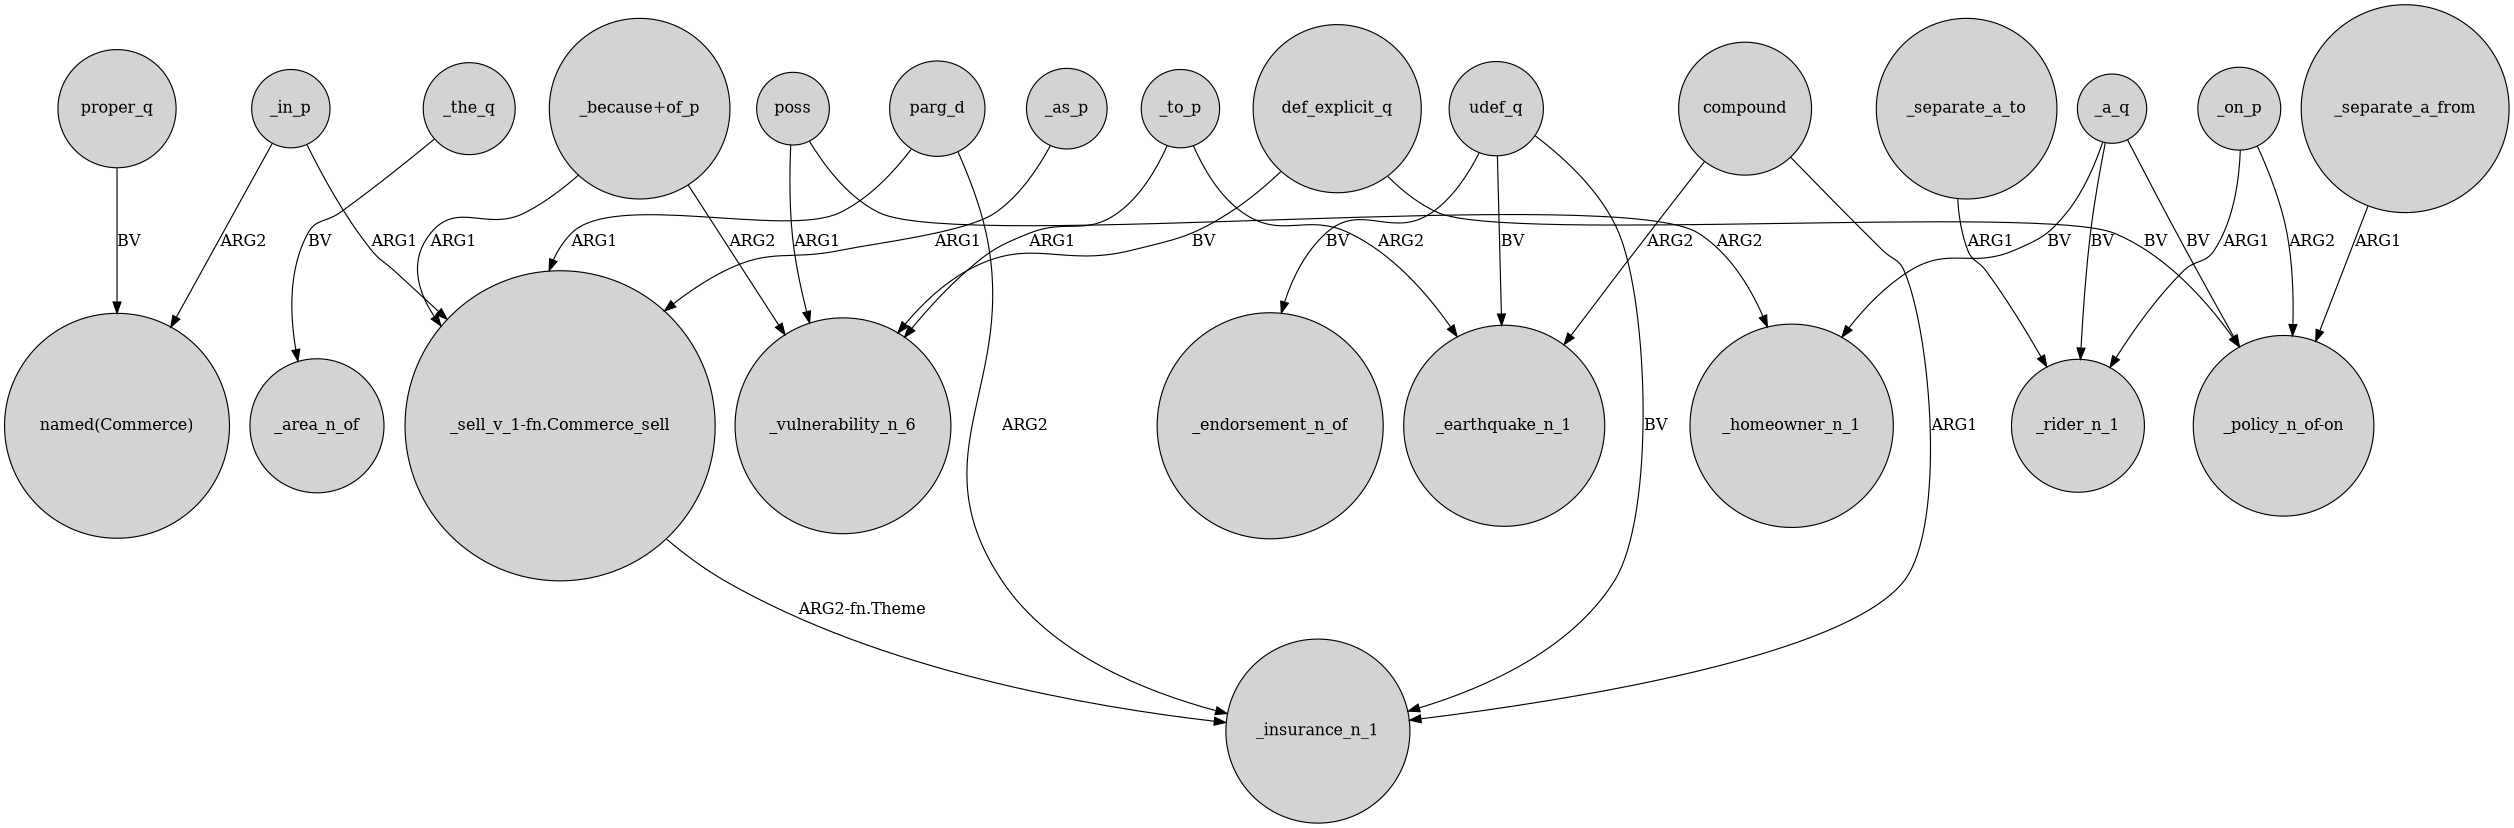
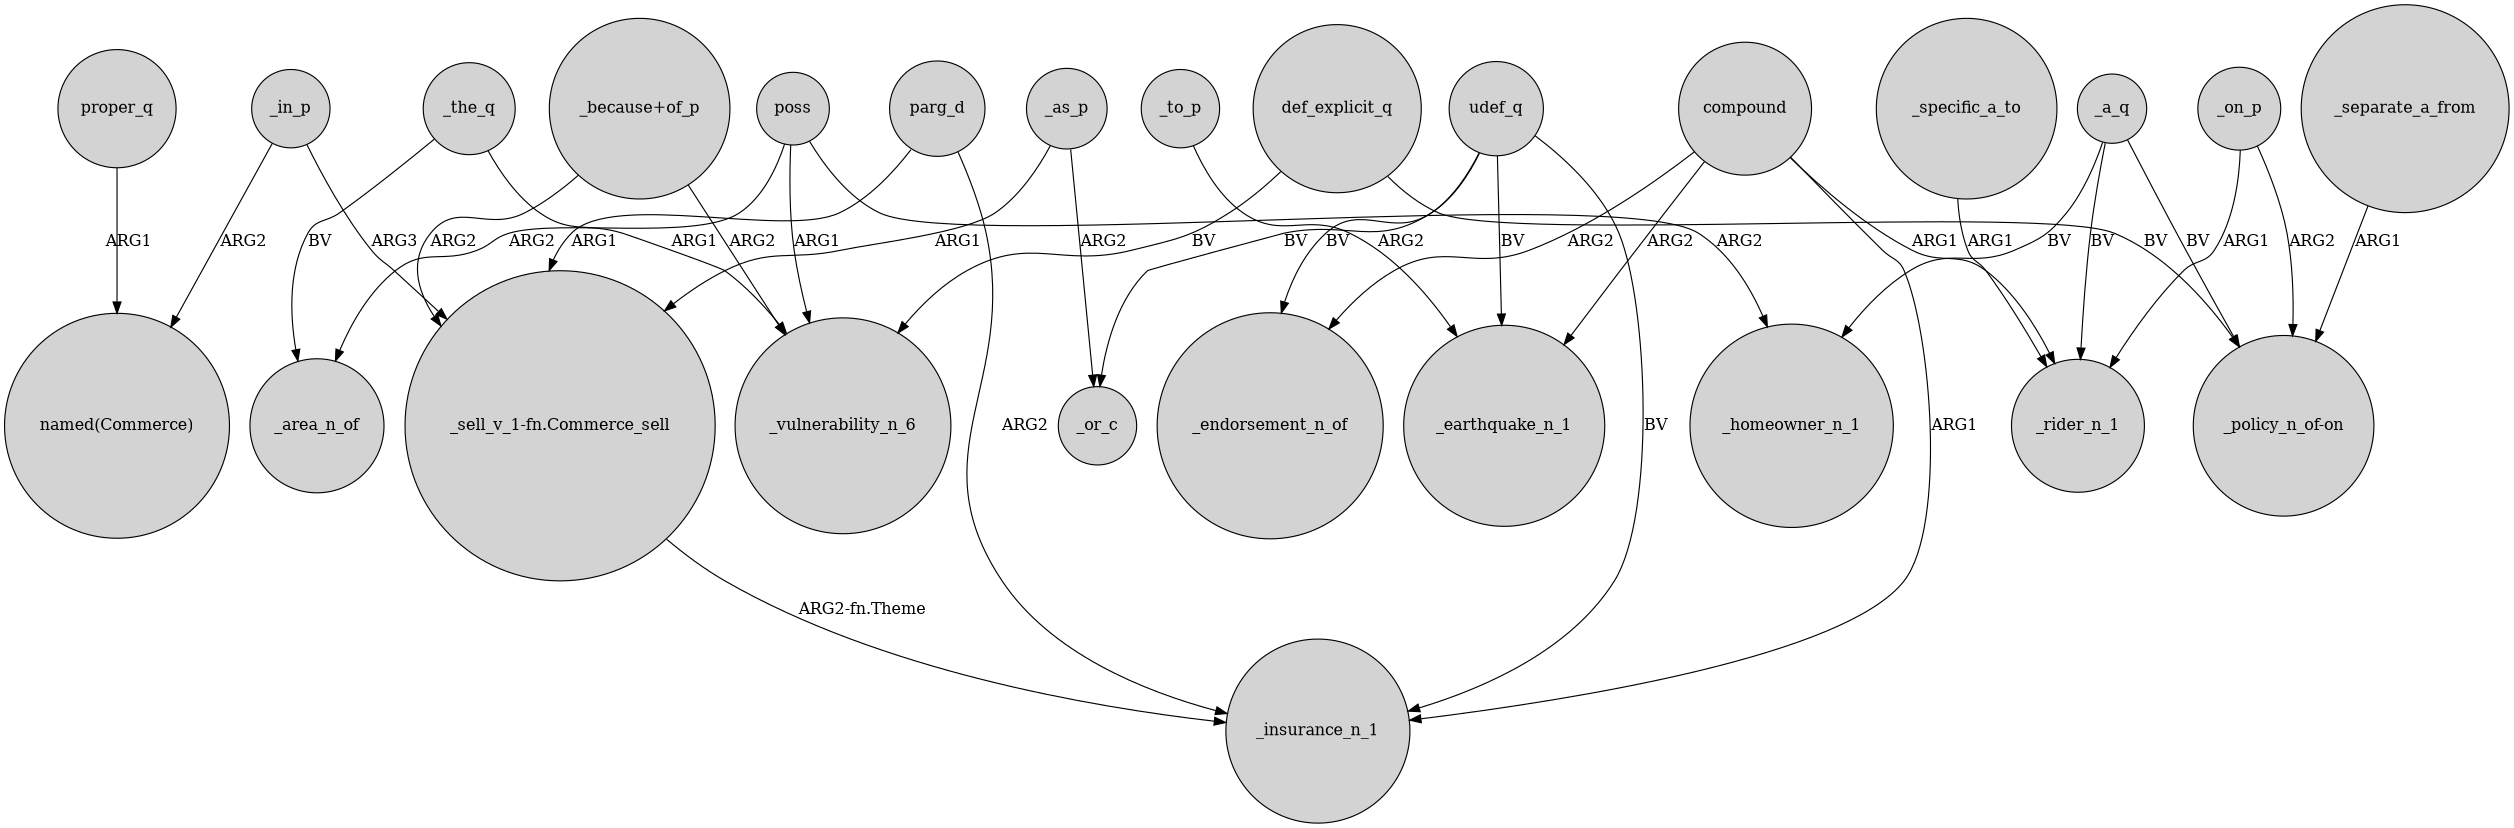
(1967, 109) -> (1967, 109)
none -> (544, 229)
(1025, 235) -> (631, 236)
(129, 242) -> (129, 242)
(395, 242) -> (395, 242)
(454, 242) -> (454, 242)
none -> (1519, 253)
none -> (1926, 255)
none -> (1097, 426)
